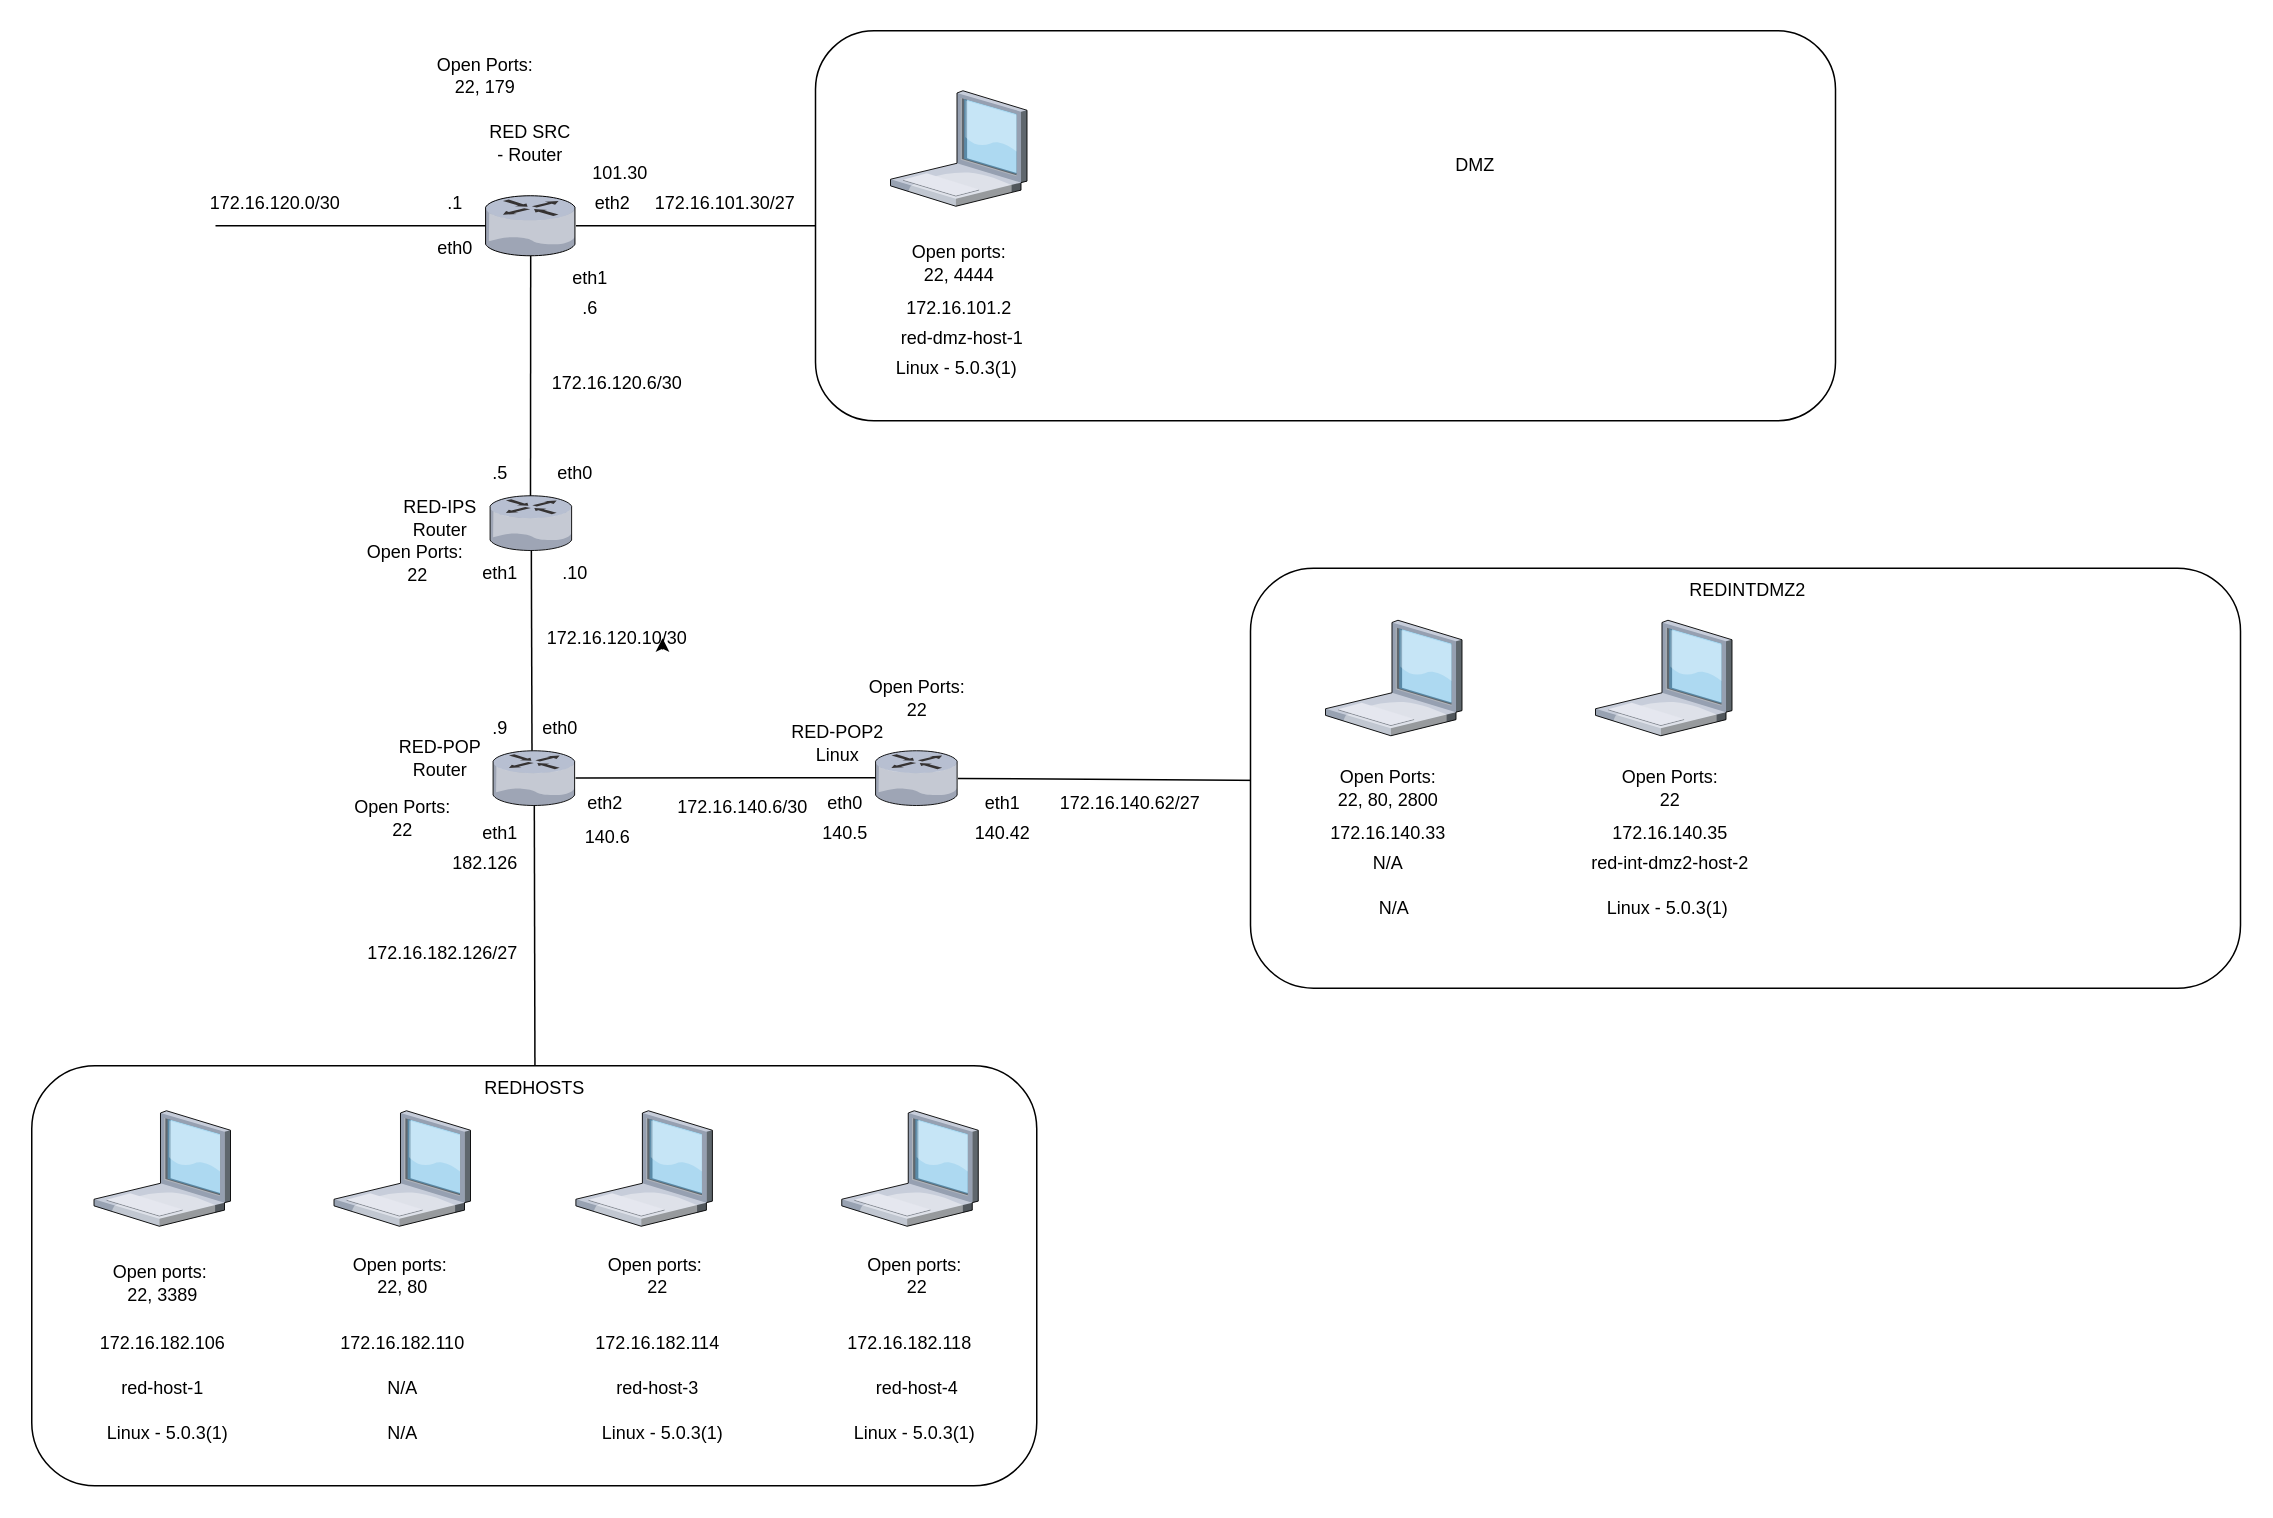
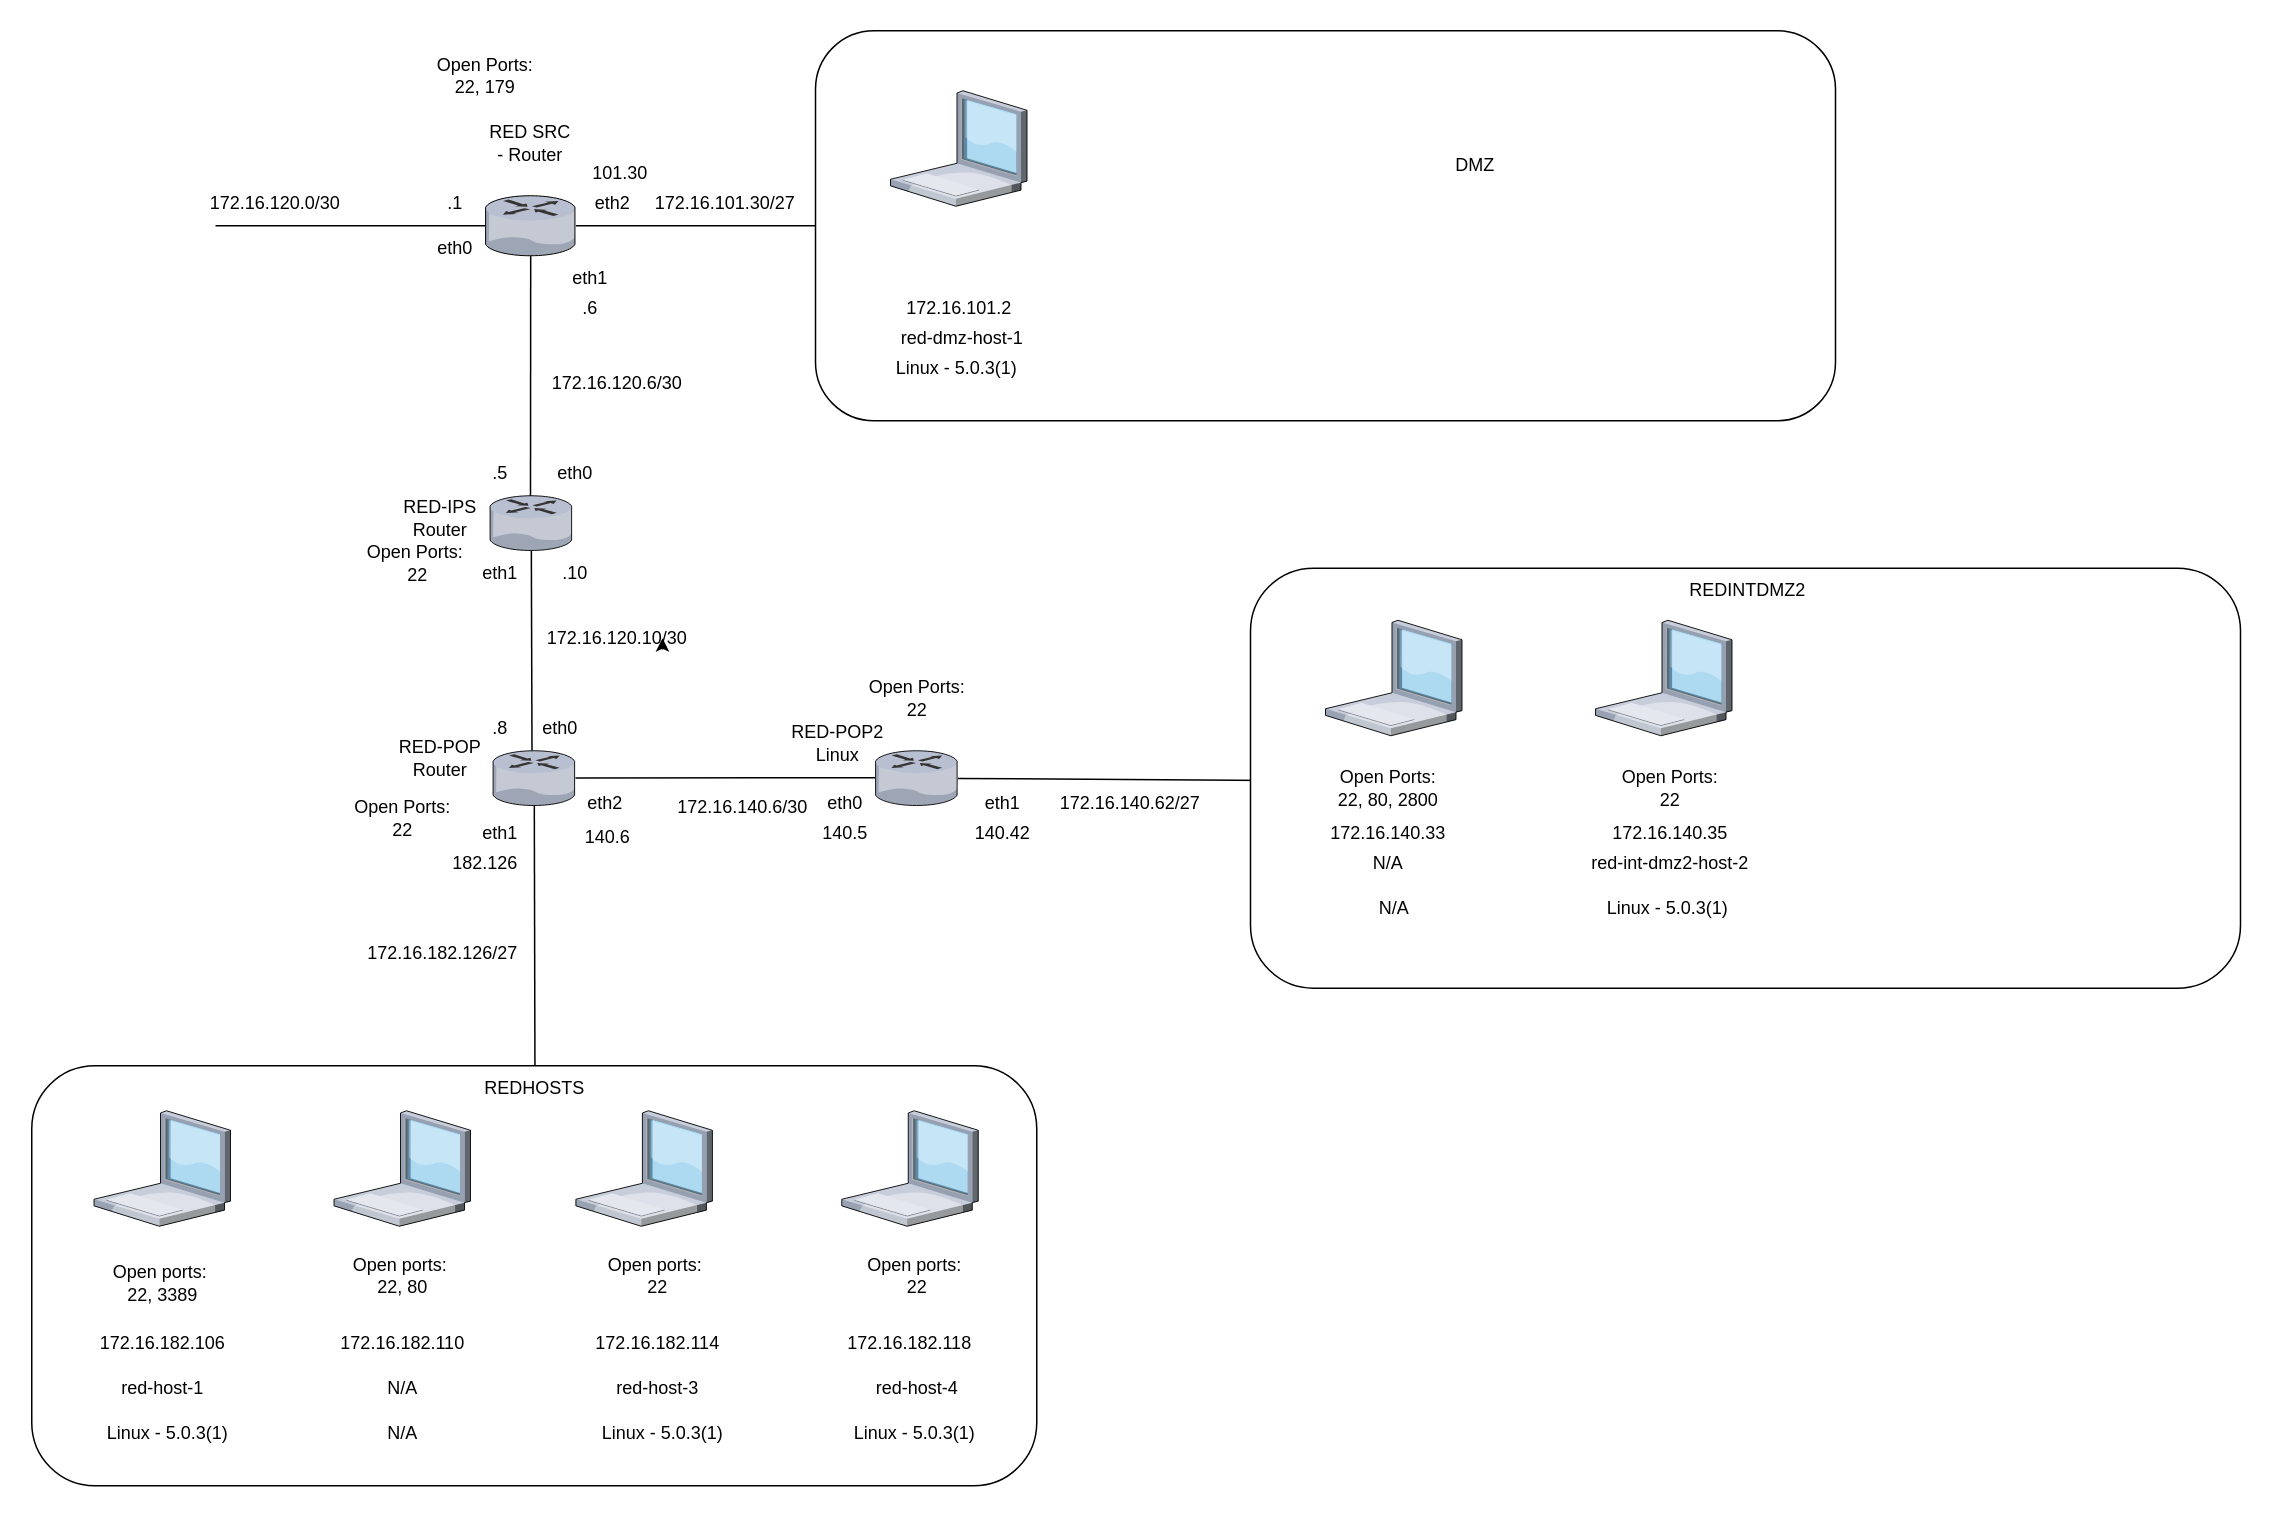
(959, 263) -> none
(500, 728) -> (500, 728)
